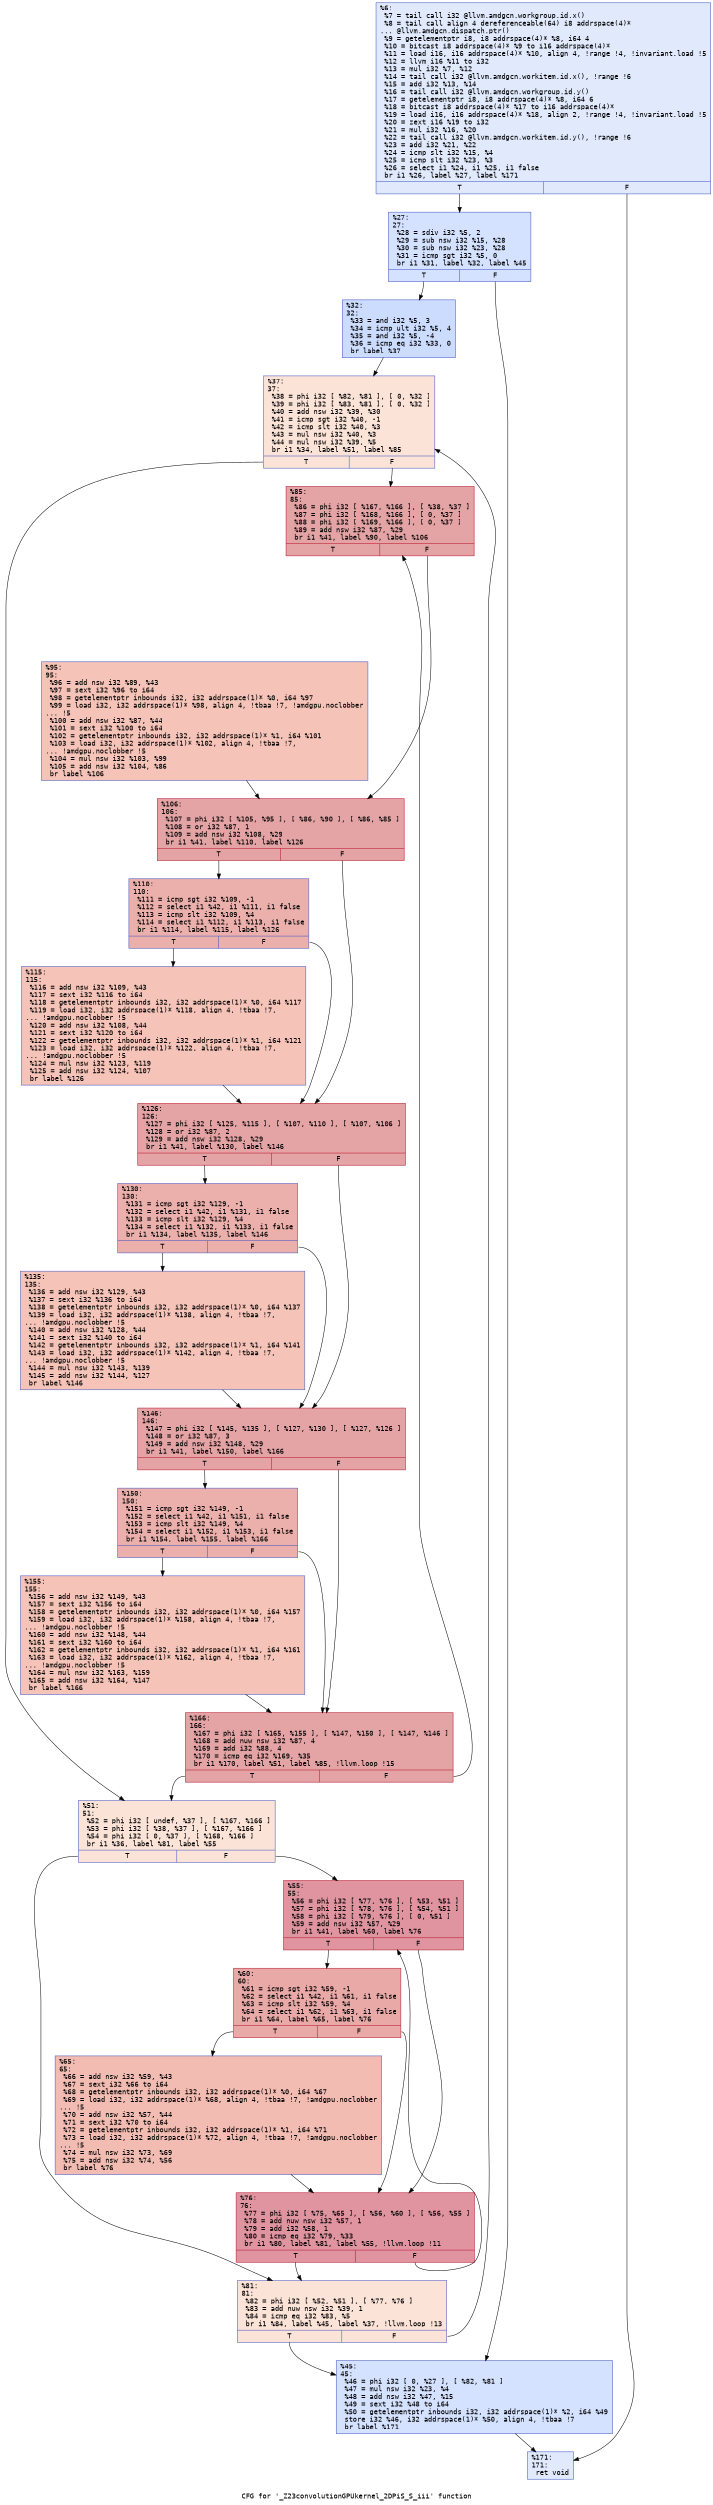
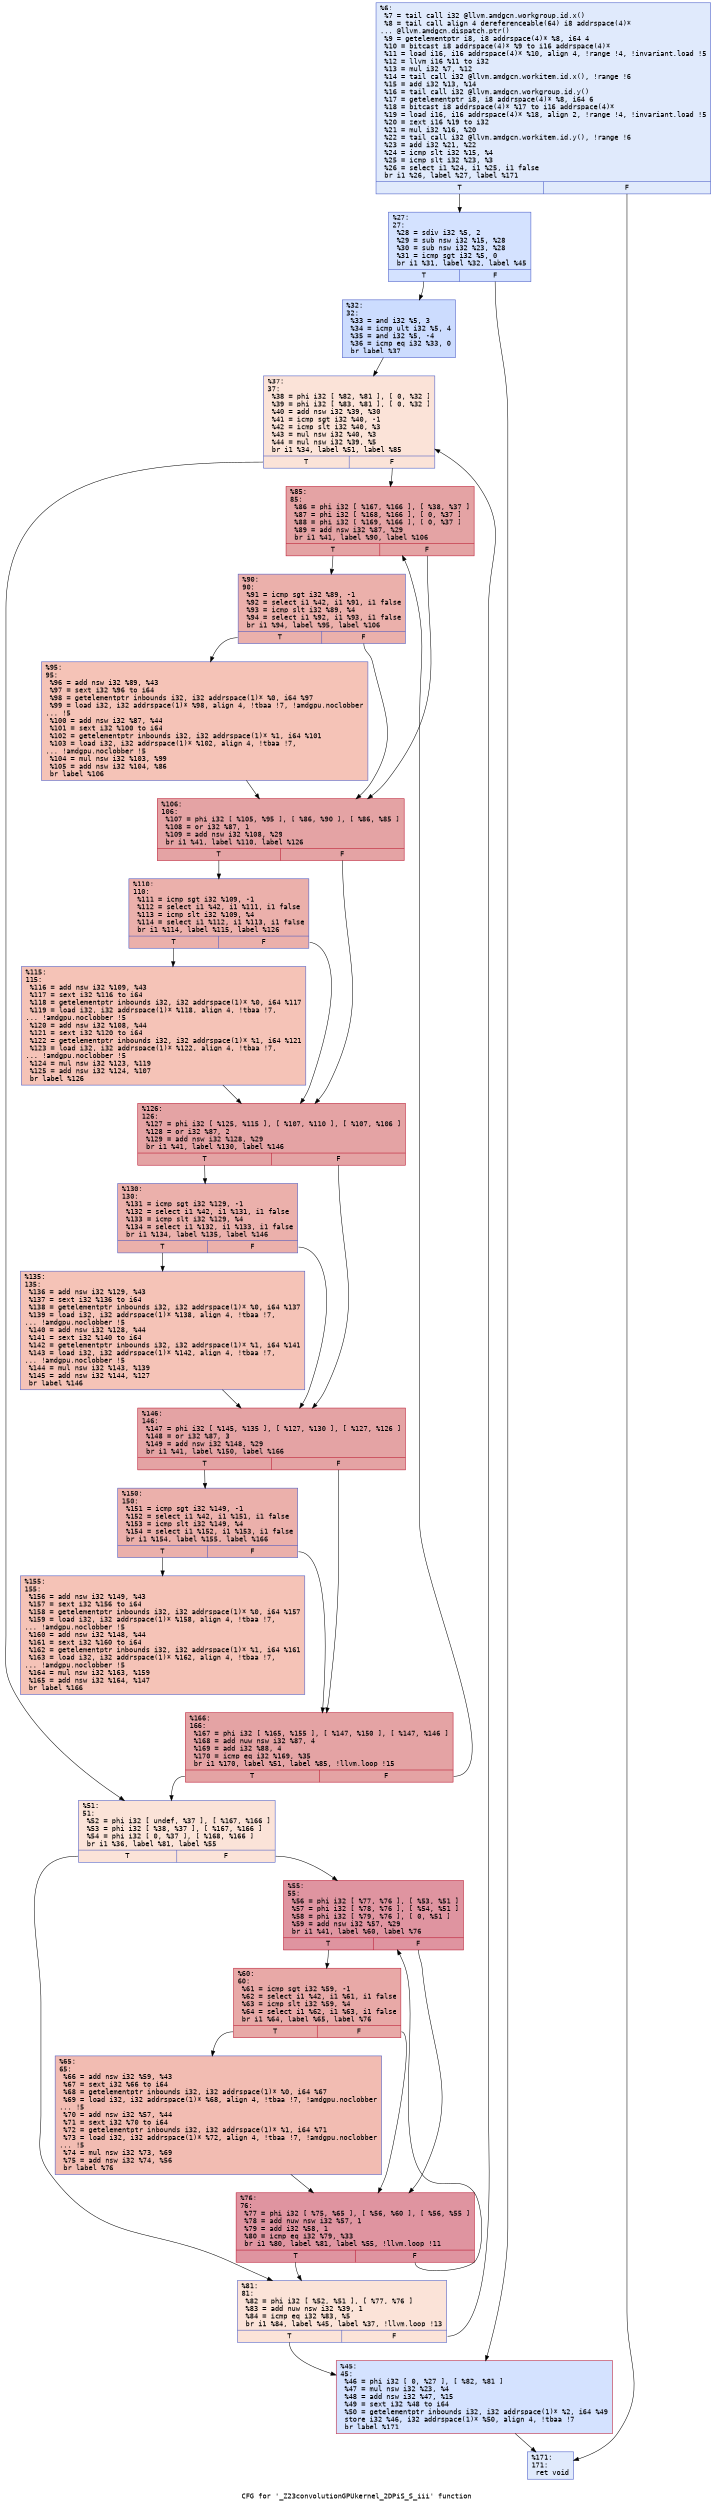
none -> (322, 609)
(256, 1702) -> none
(474, 2397) -> (474, 2397)
